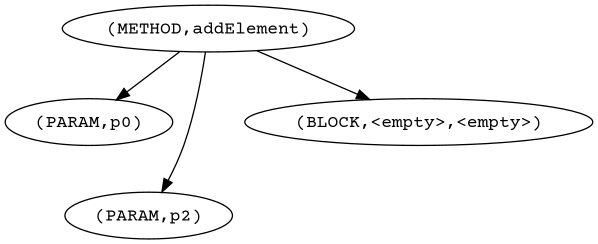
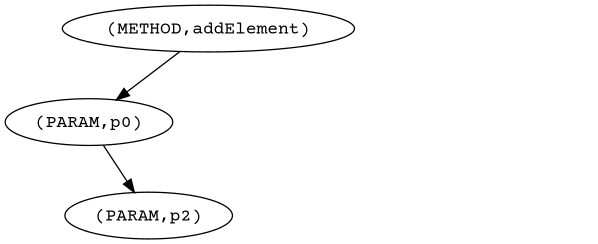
(192, 118) -> (115, 163)
(419, 122) -> none
